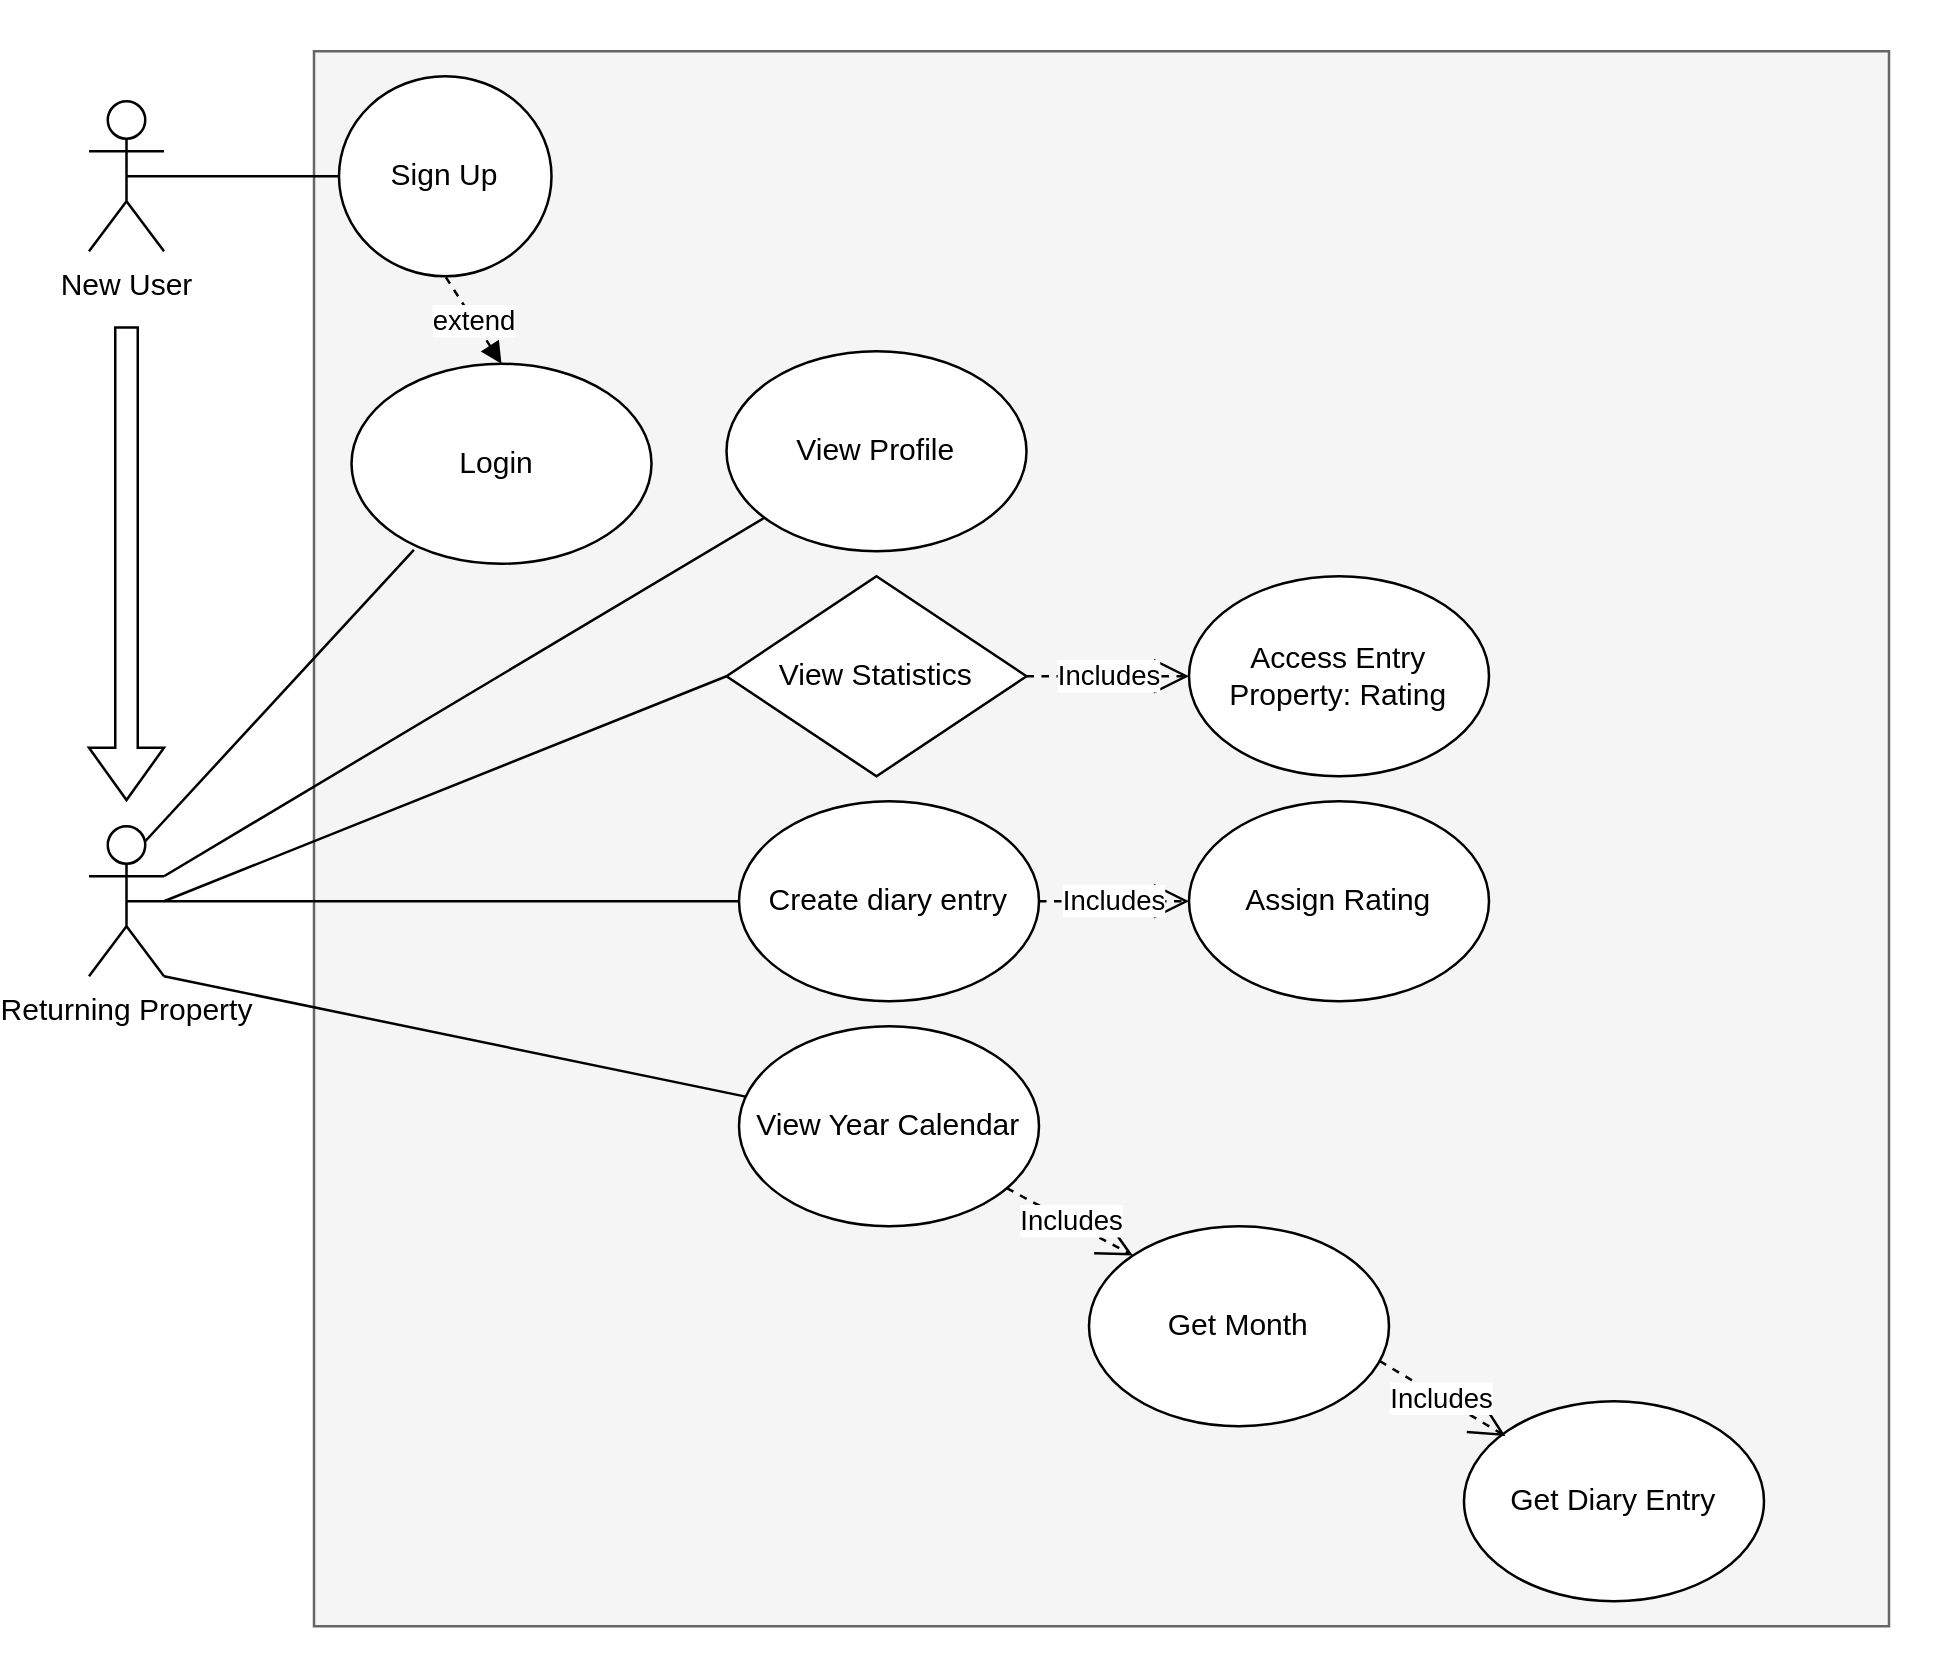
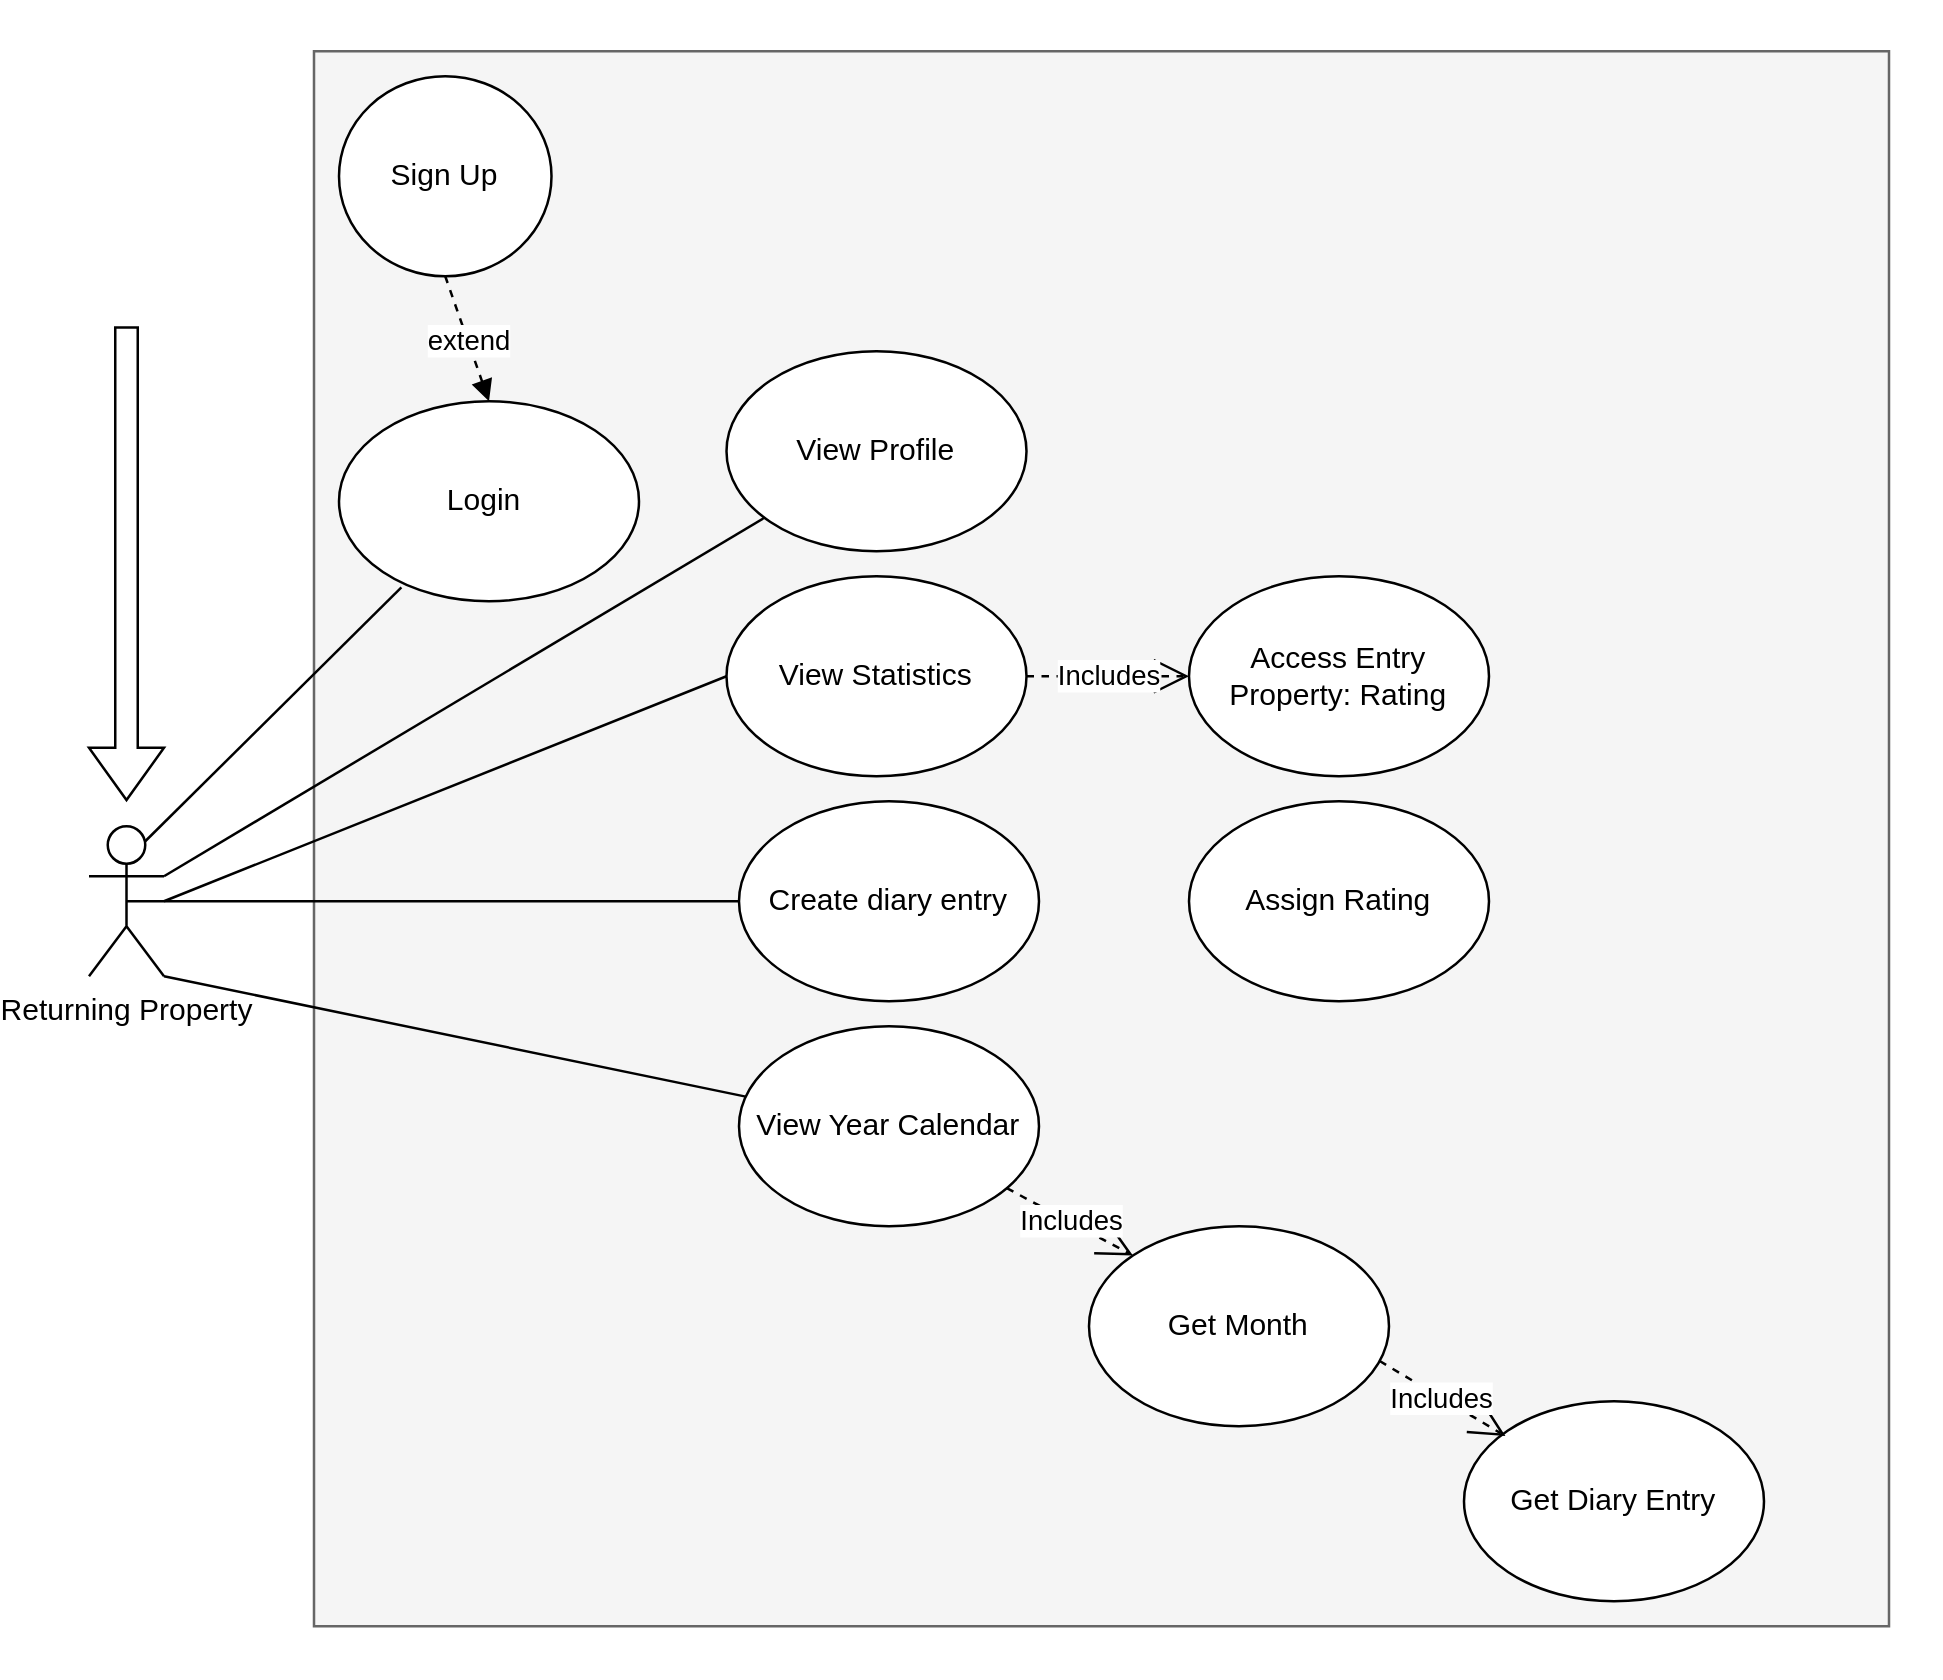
(126, 176) -> none
(245, 176) -> none
(501, 464) -> (489, 501)
(876, 676) -> (876, 676)
(1141, 901) -> none
